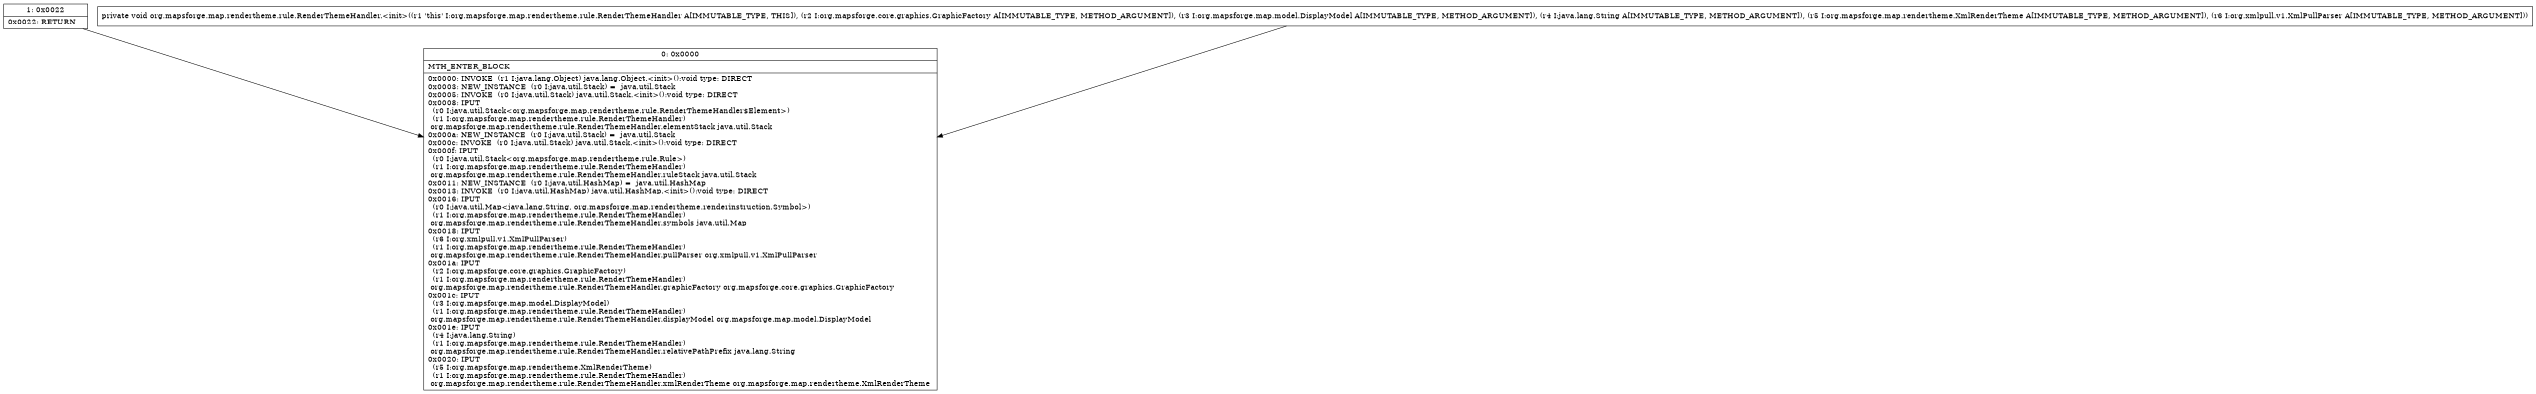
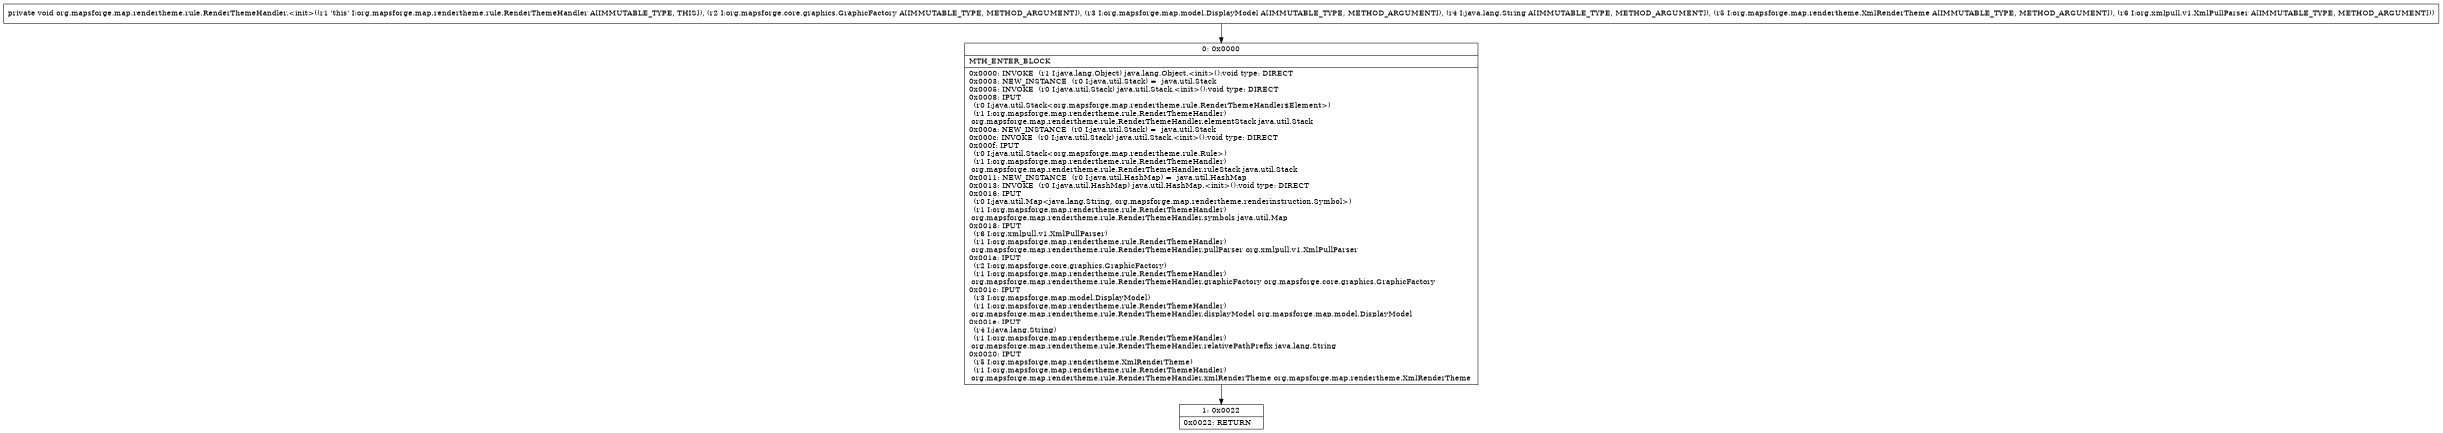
(251, 82) -> (1221, 392)
